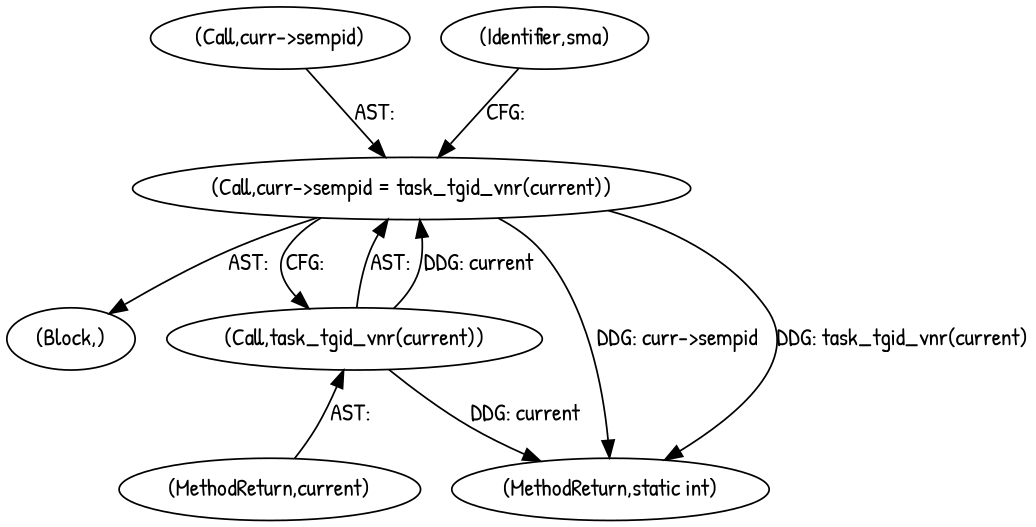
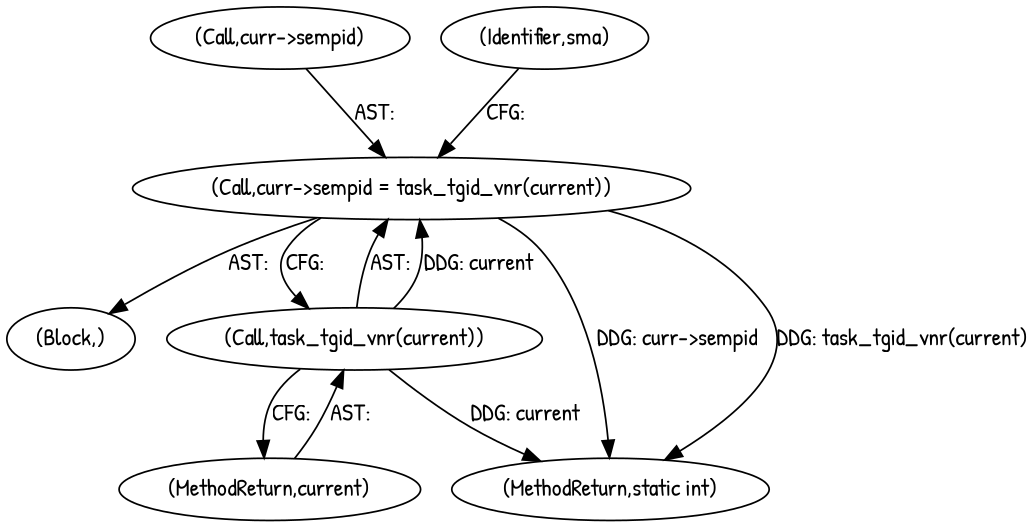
none -> (272, 400)
